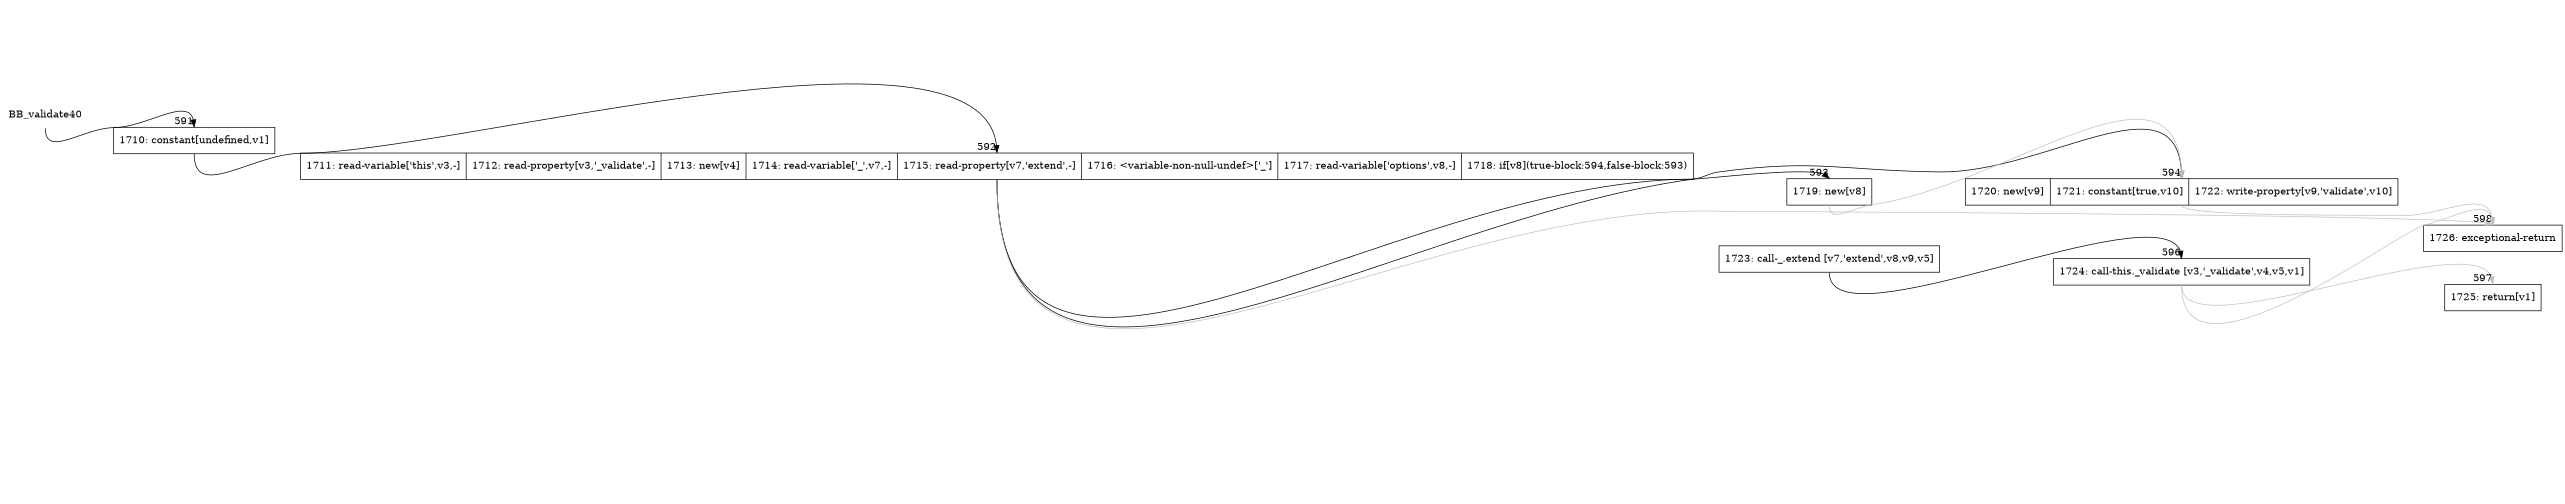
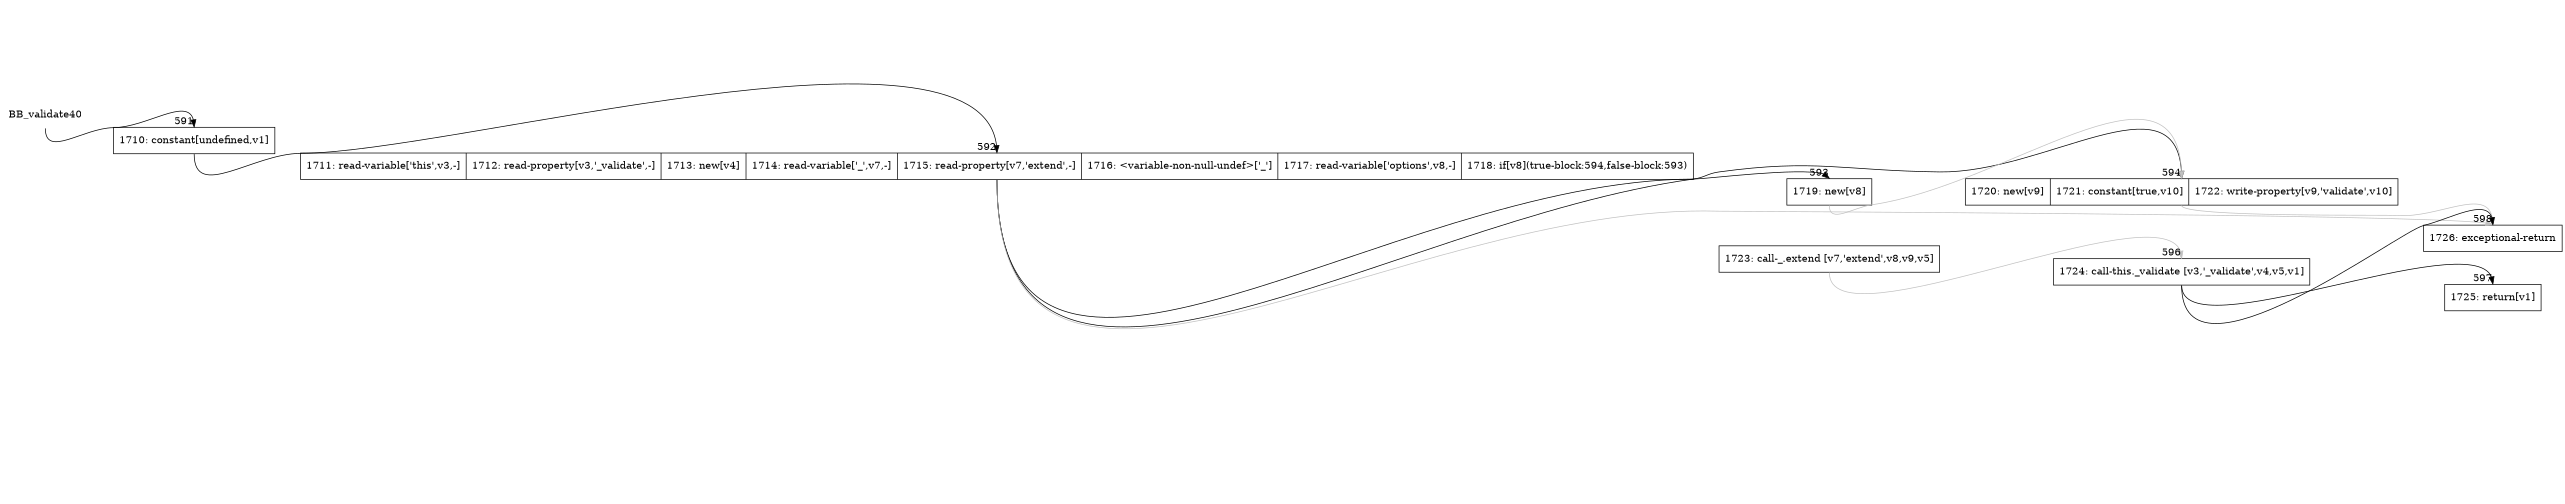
(2002, 266) -> (2002, 266)
(2331, 279) -> (2331, 279)
(2334, 285) -> (2334, 285)
